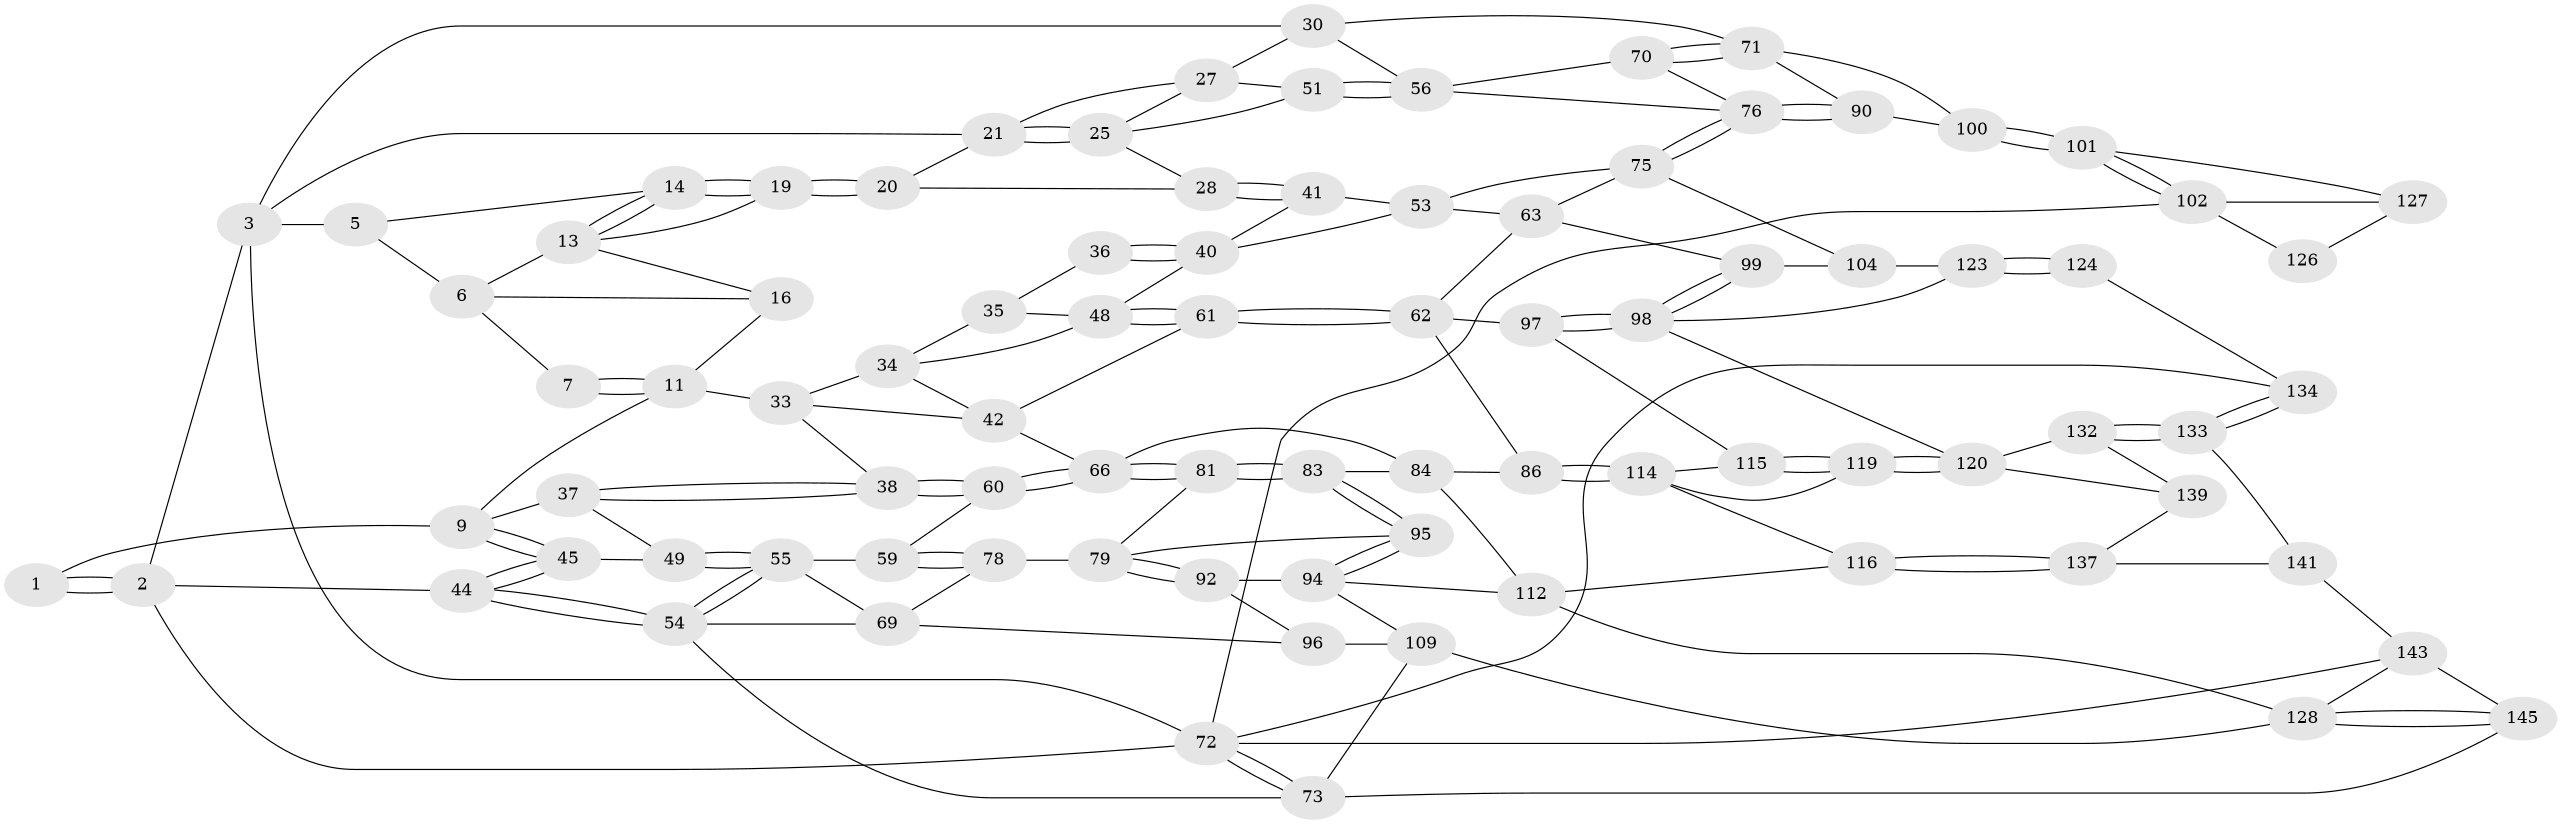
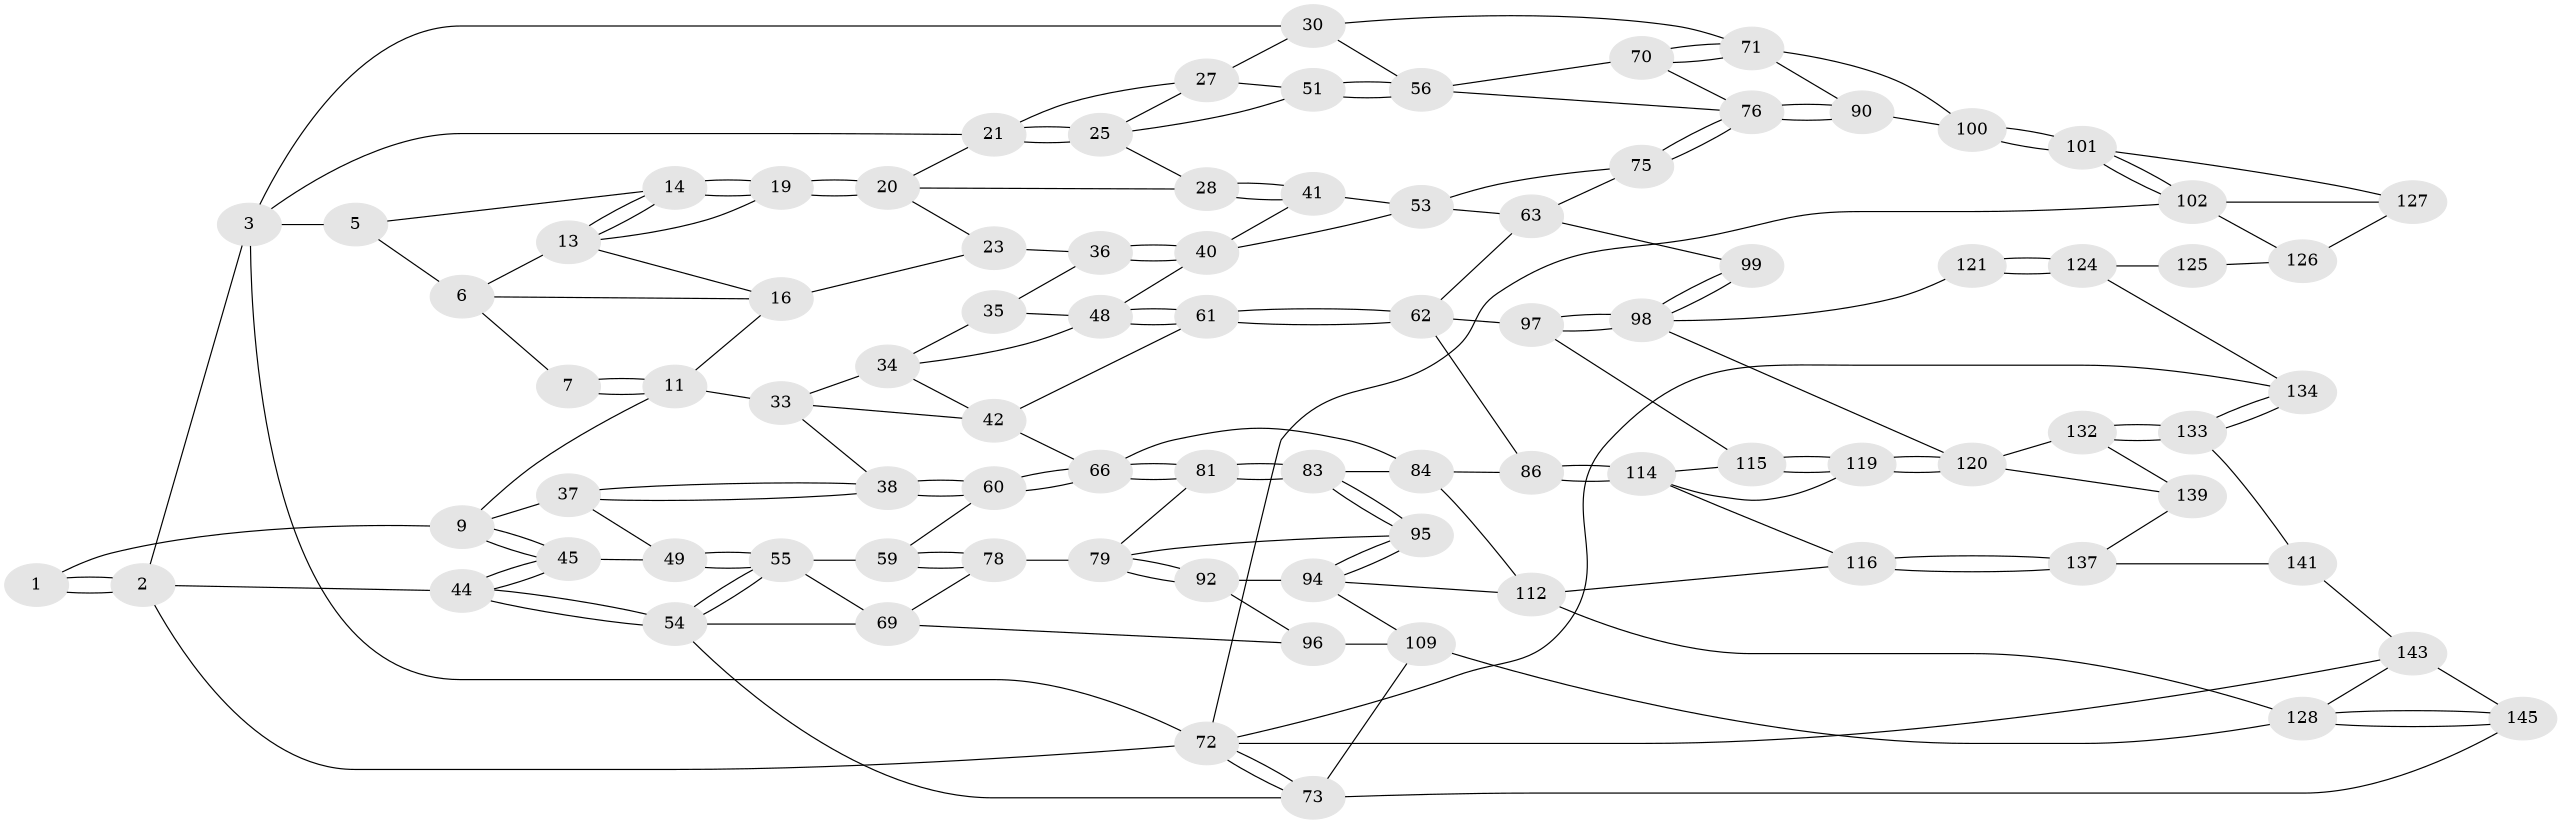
none -> (994, 248)
(1862, 266) -> none
(1972, 266) -> (1972, 266)
none -> (2193, 266)
